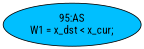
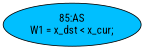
(72, 25) -> (72, 25)
